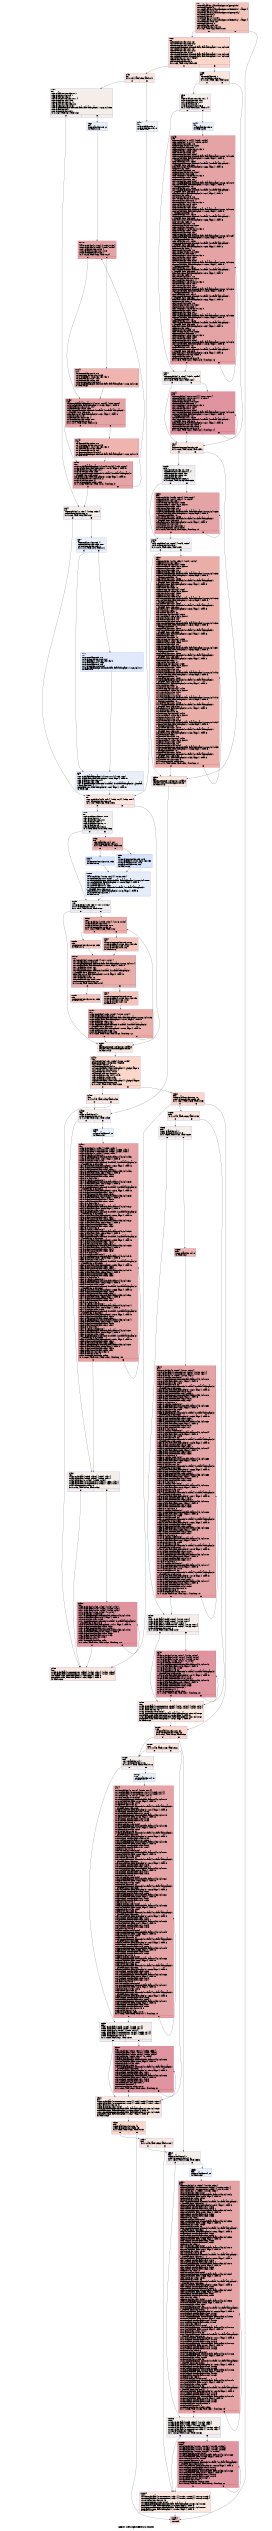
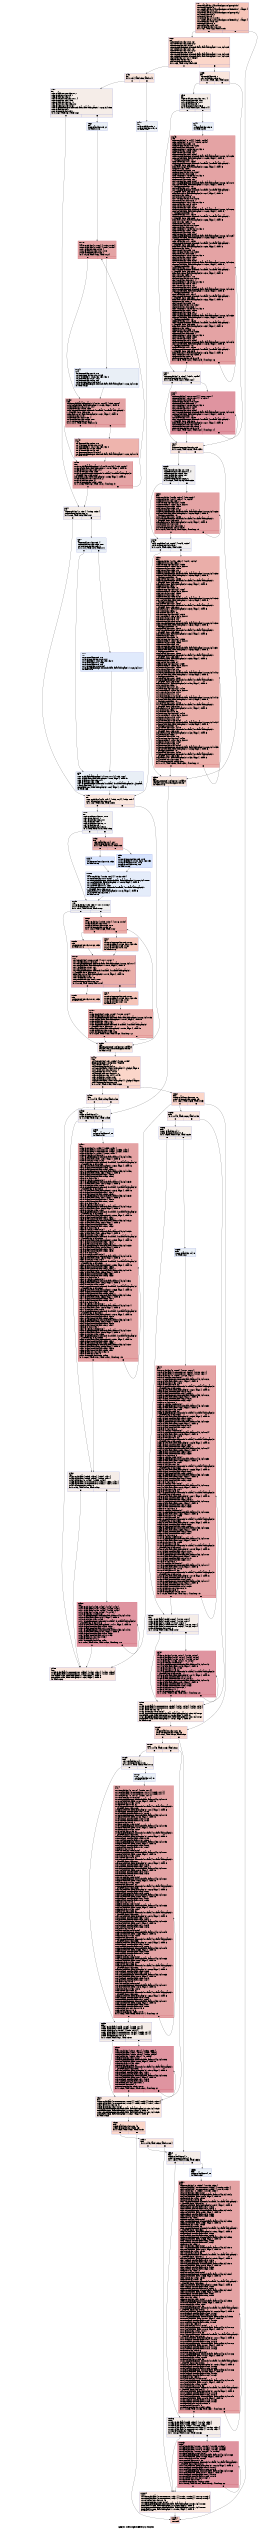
(107, 378) -> (107, 378)
(185, 1252) -> (185, 1252)
(144, 1744) -> (162, 1740)
